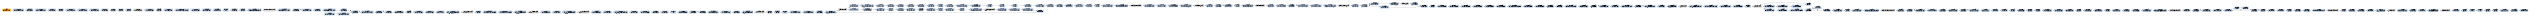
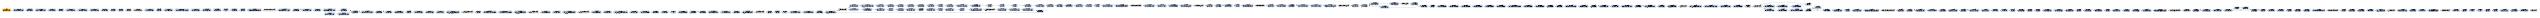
none -> (2534, 10)
